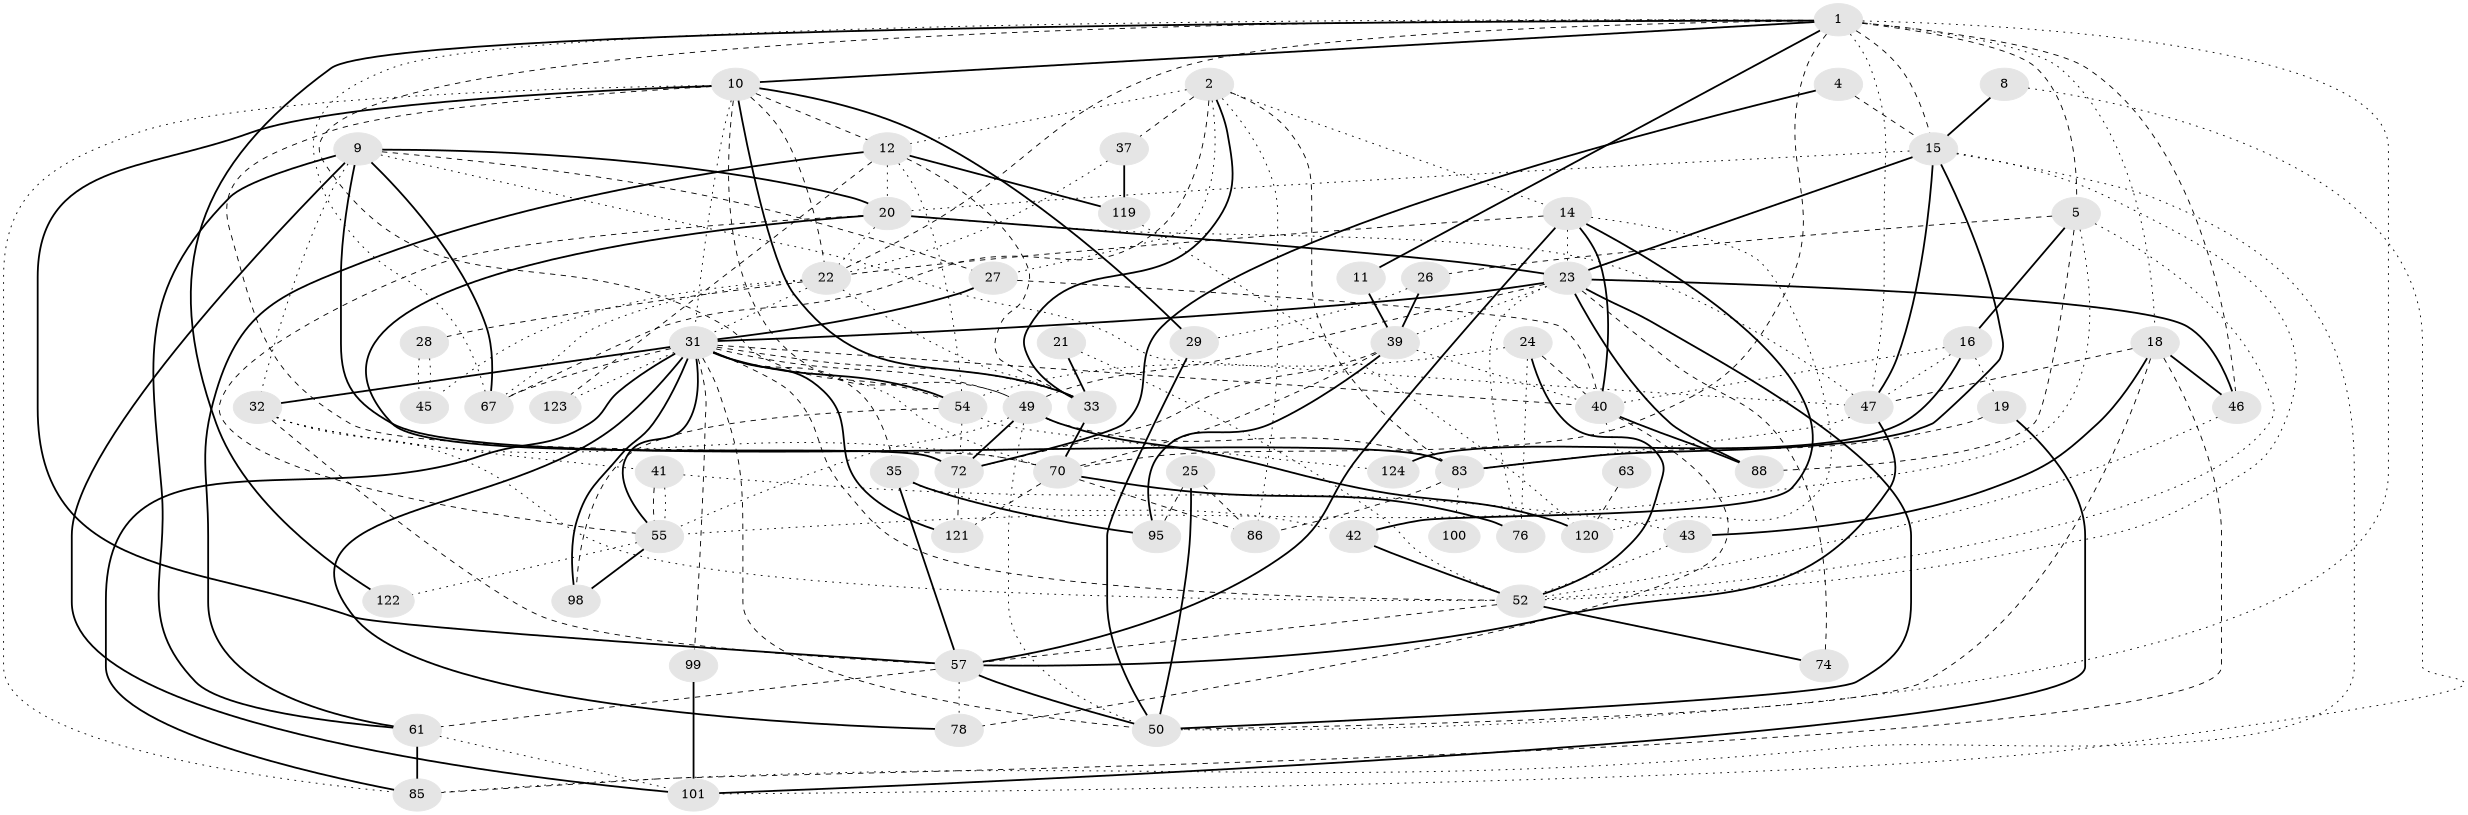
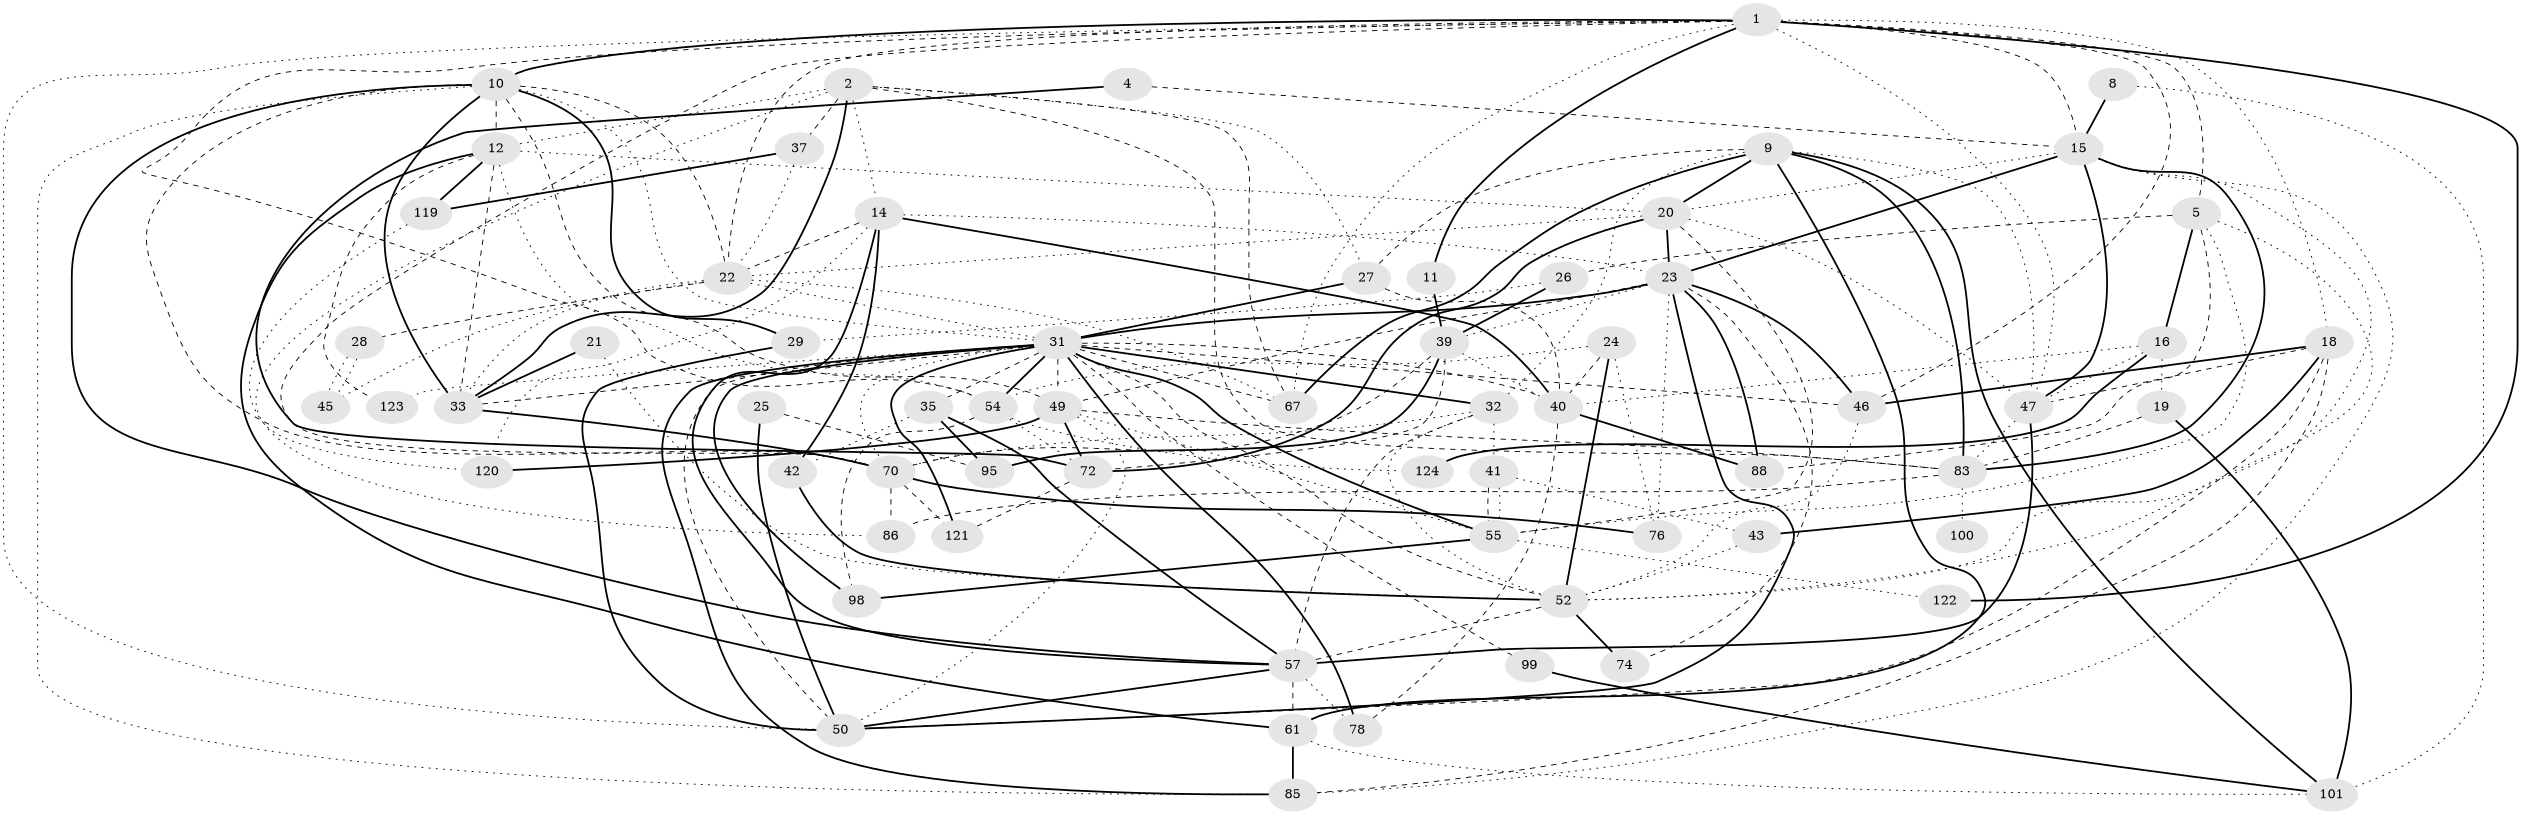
none -> (1592, 385)
(1627, 472) -> none
(1223, 504) -> none
